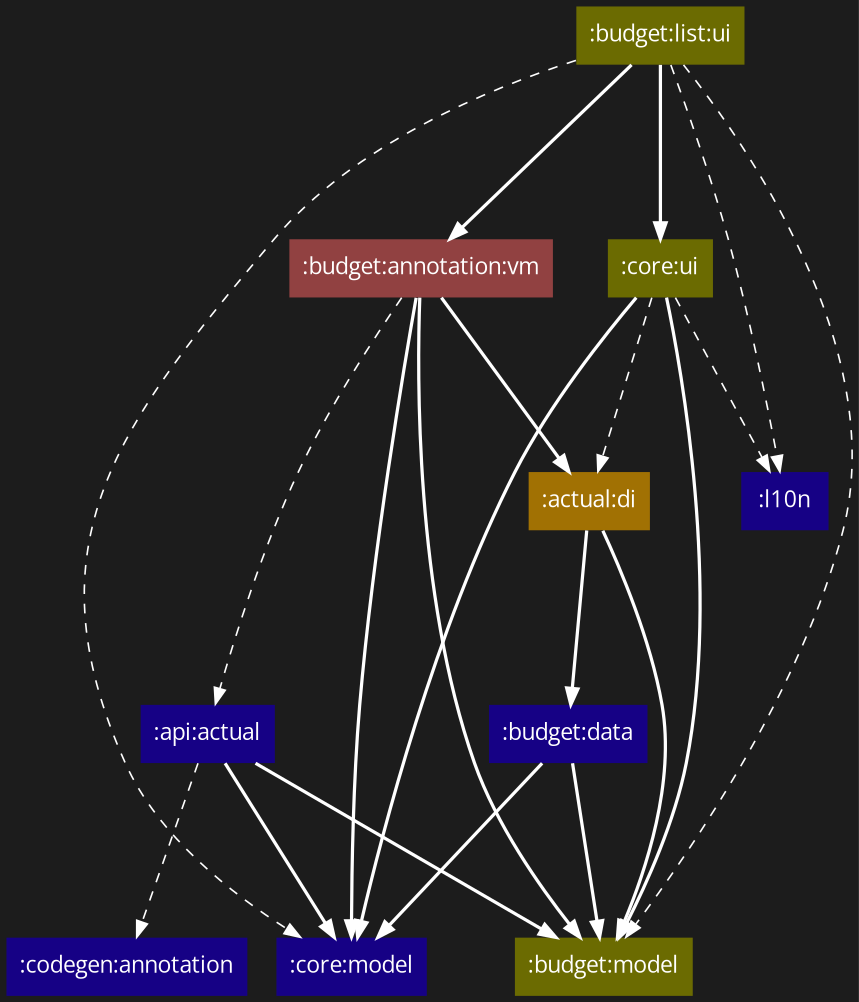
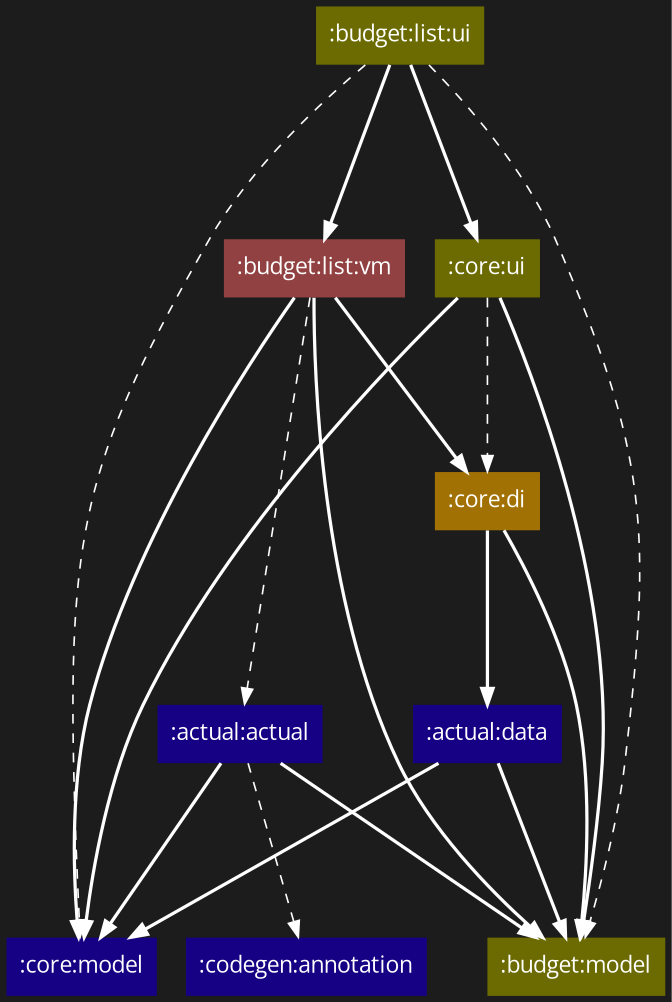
(421, 268) -> (314, 268)
(589, 501) -> (487, 501)
(785, 501) -> none
(208, 734) -> (240, 734)
(568, 734) -> (487, 734)
